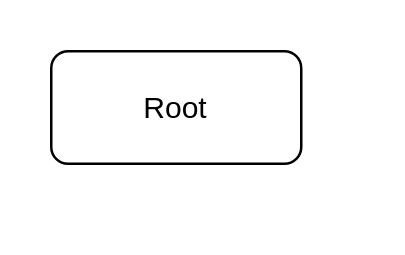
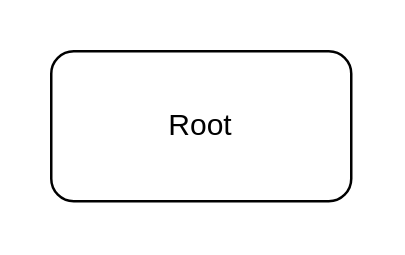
(176, 108) -> (201, 126)
